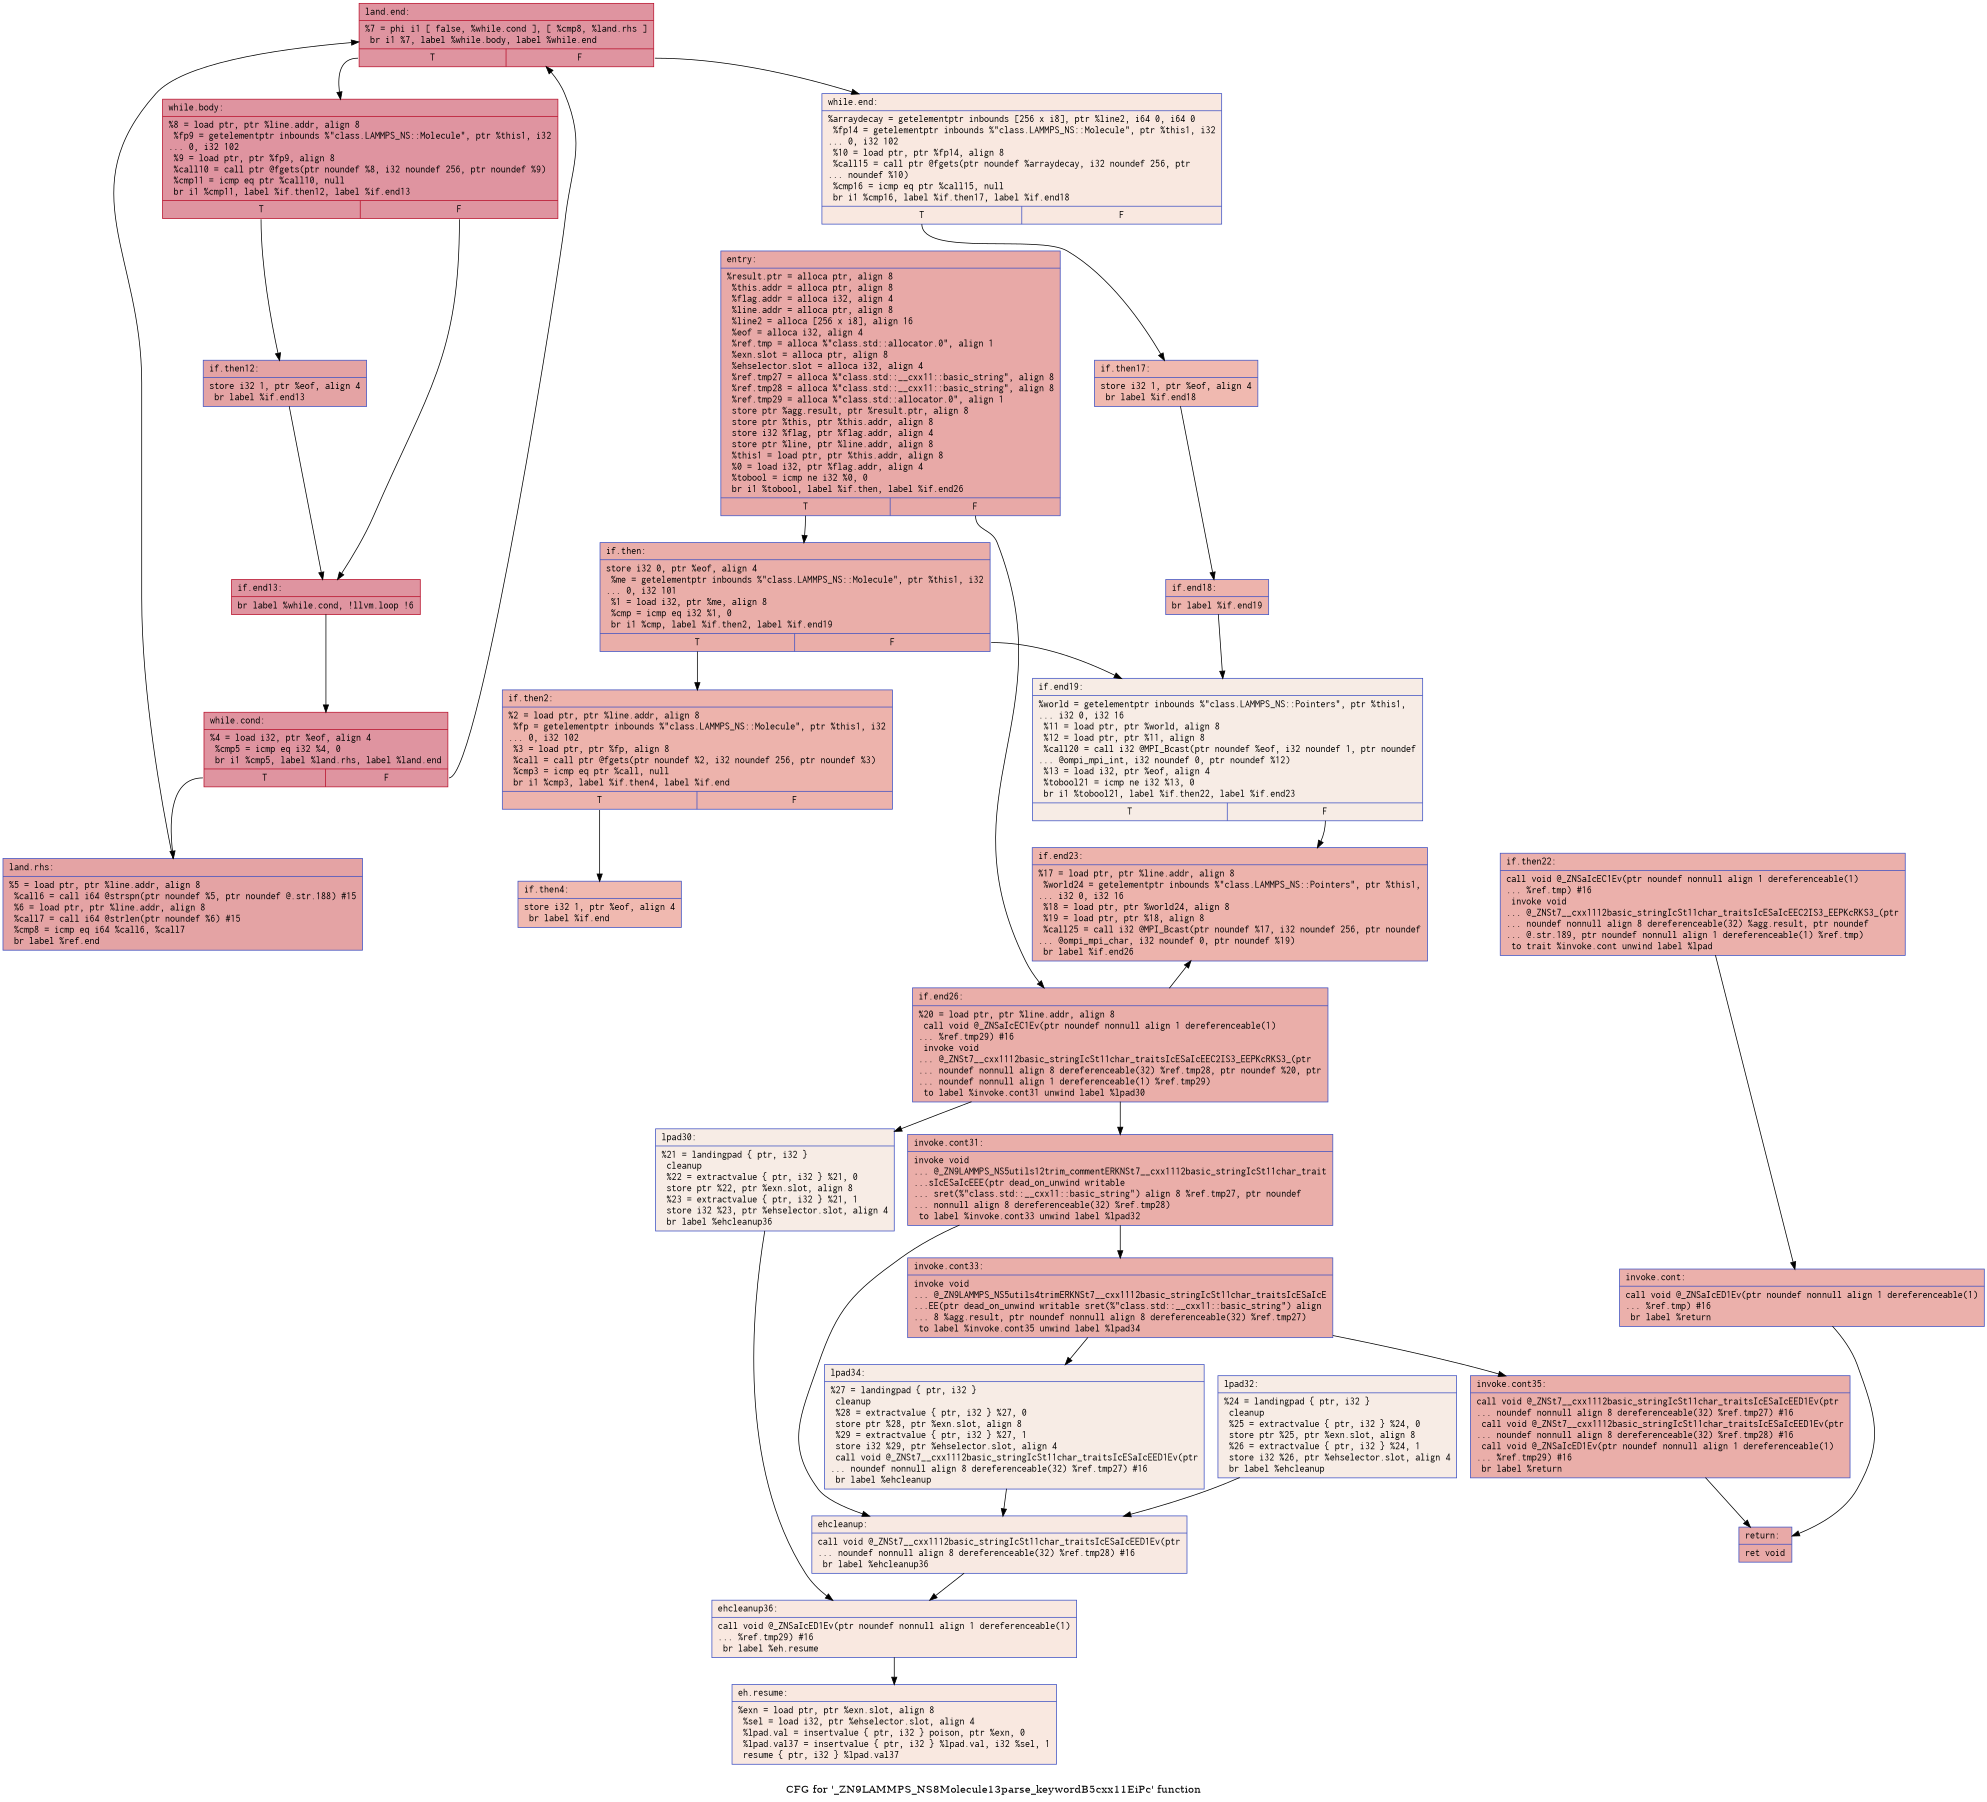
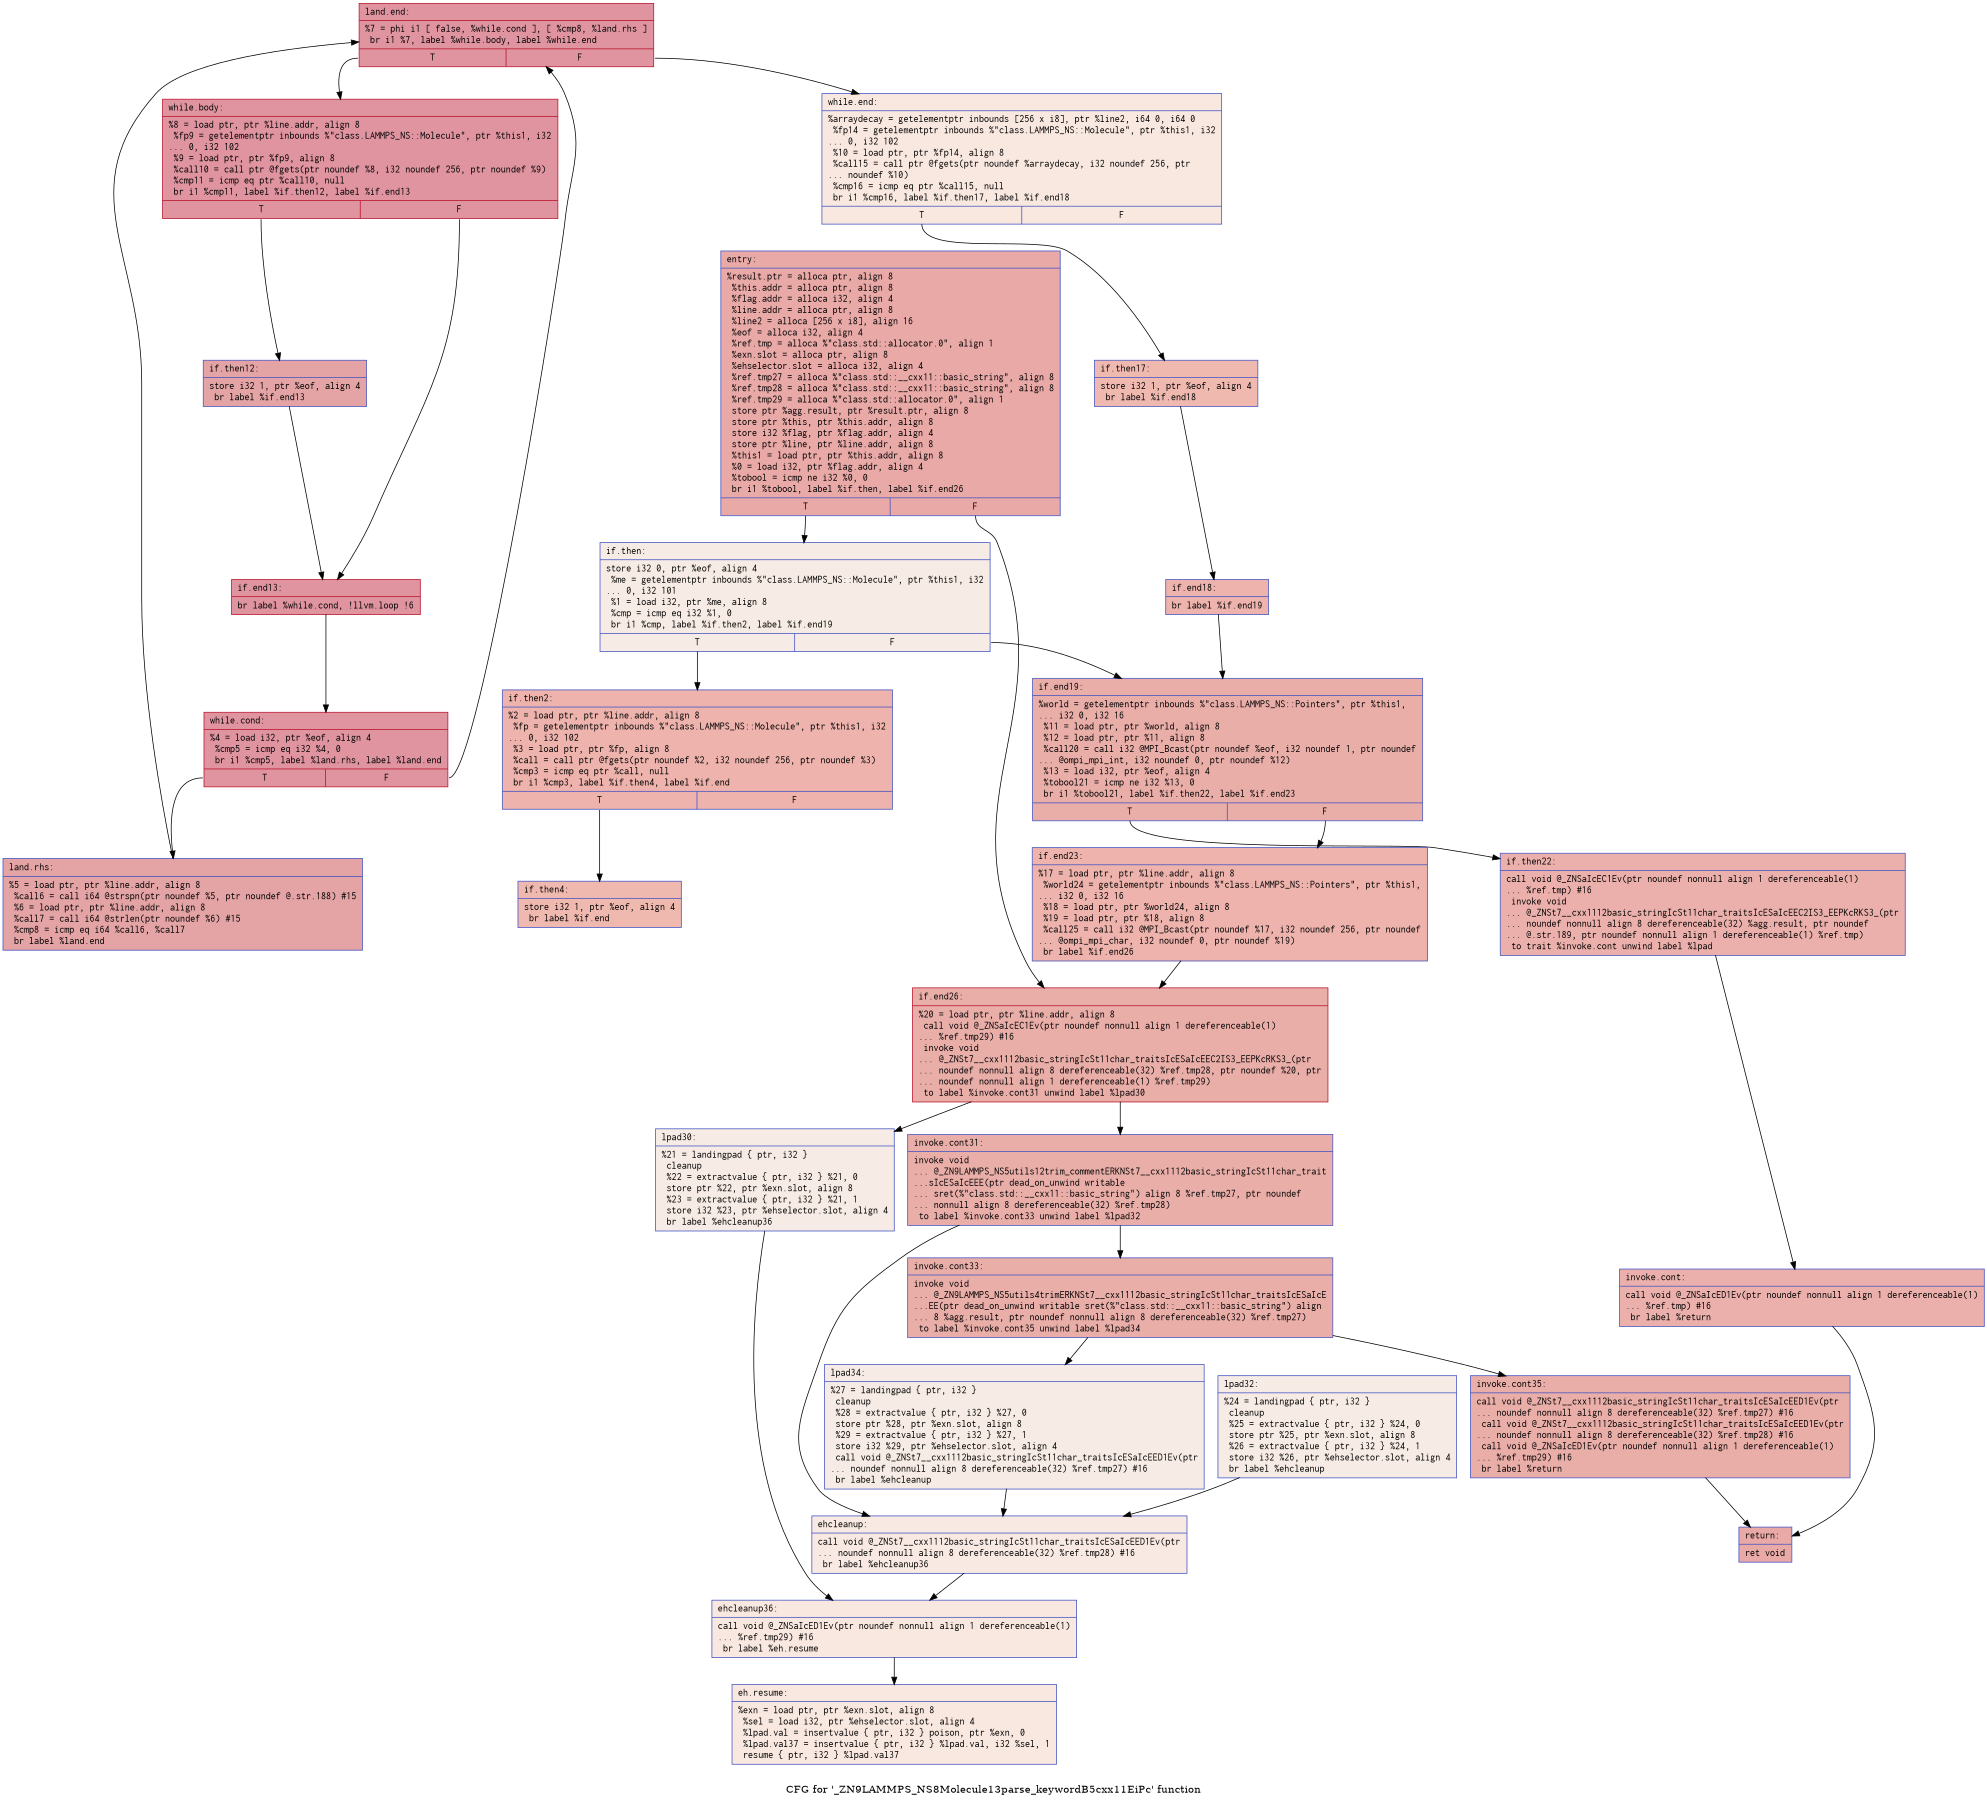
(795, 597) -> (795, 597)
(1228, 750) -> (1228, 750)
none -> (1309, 846)
(54, 941) -> (57, 941)
(1178, 977) -> (1173, 971)
(1120, 1045) -> (1120, 1045)
